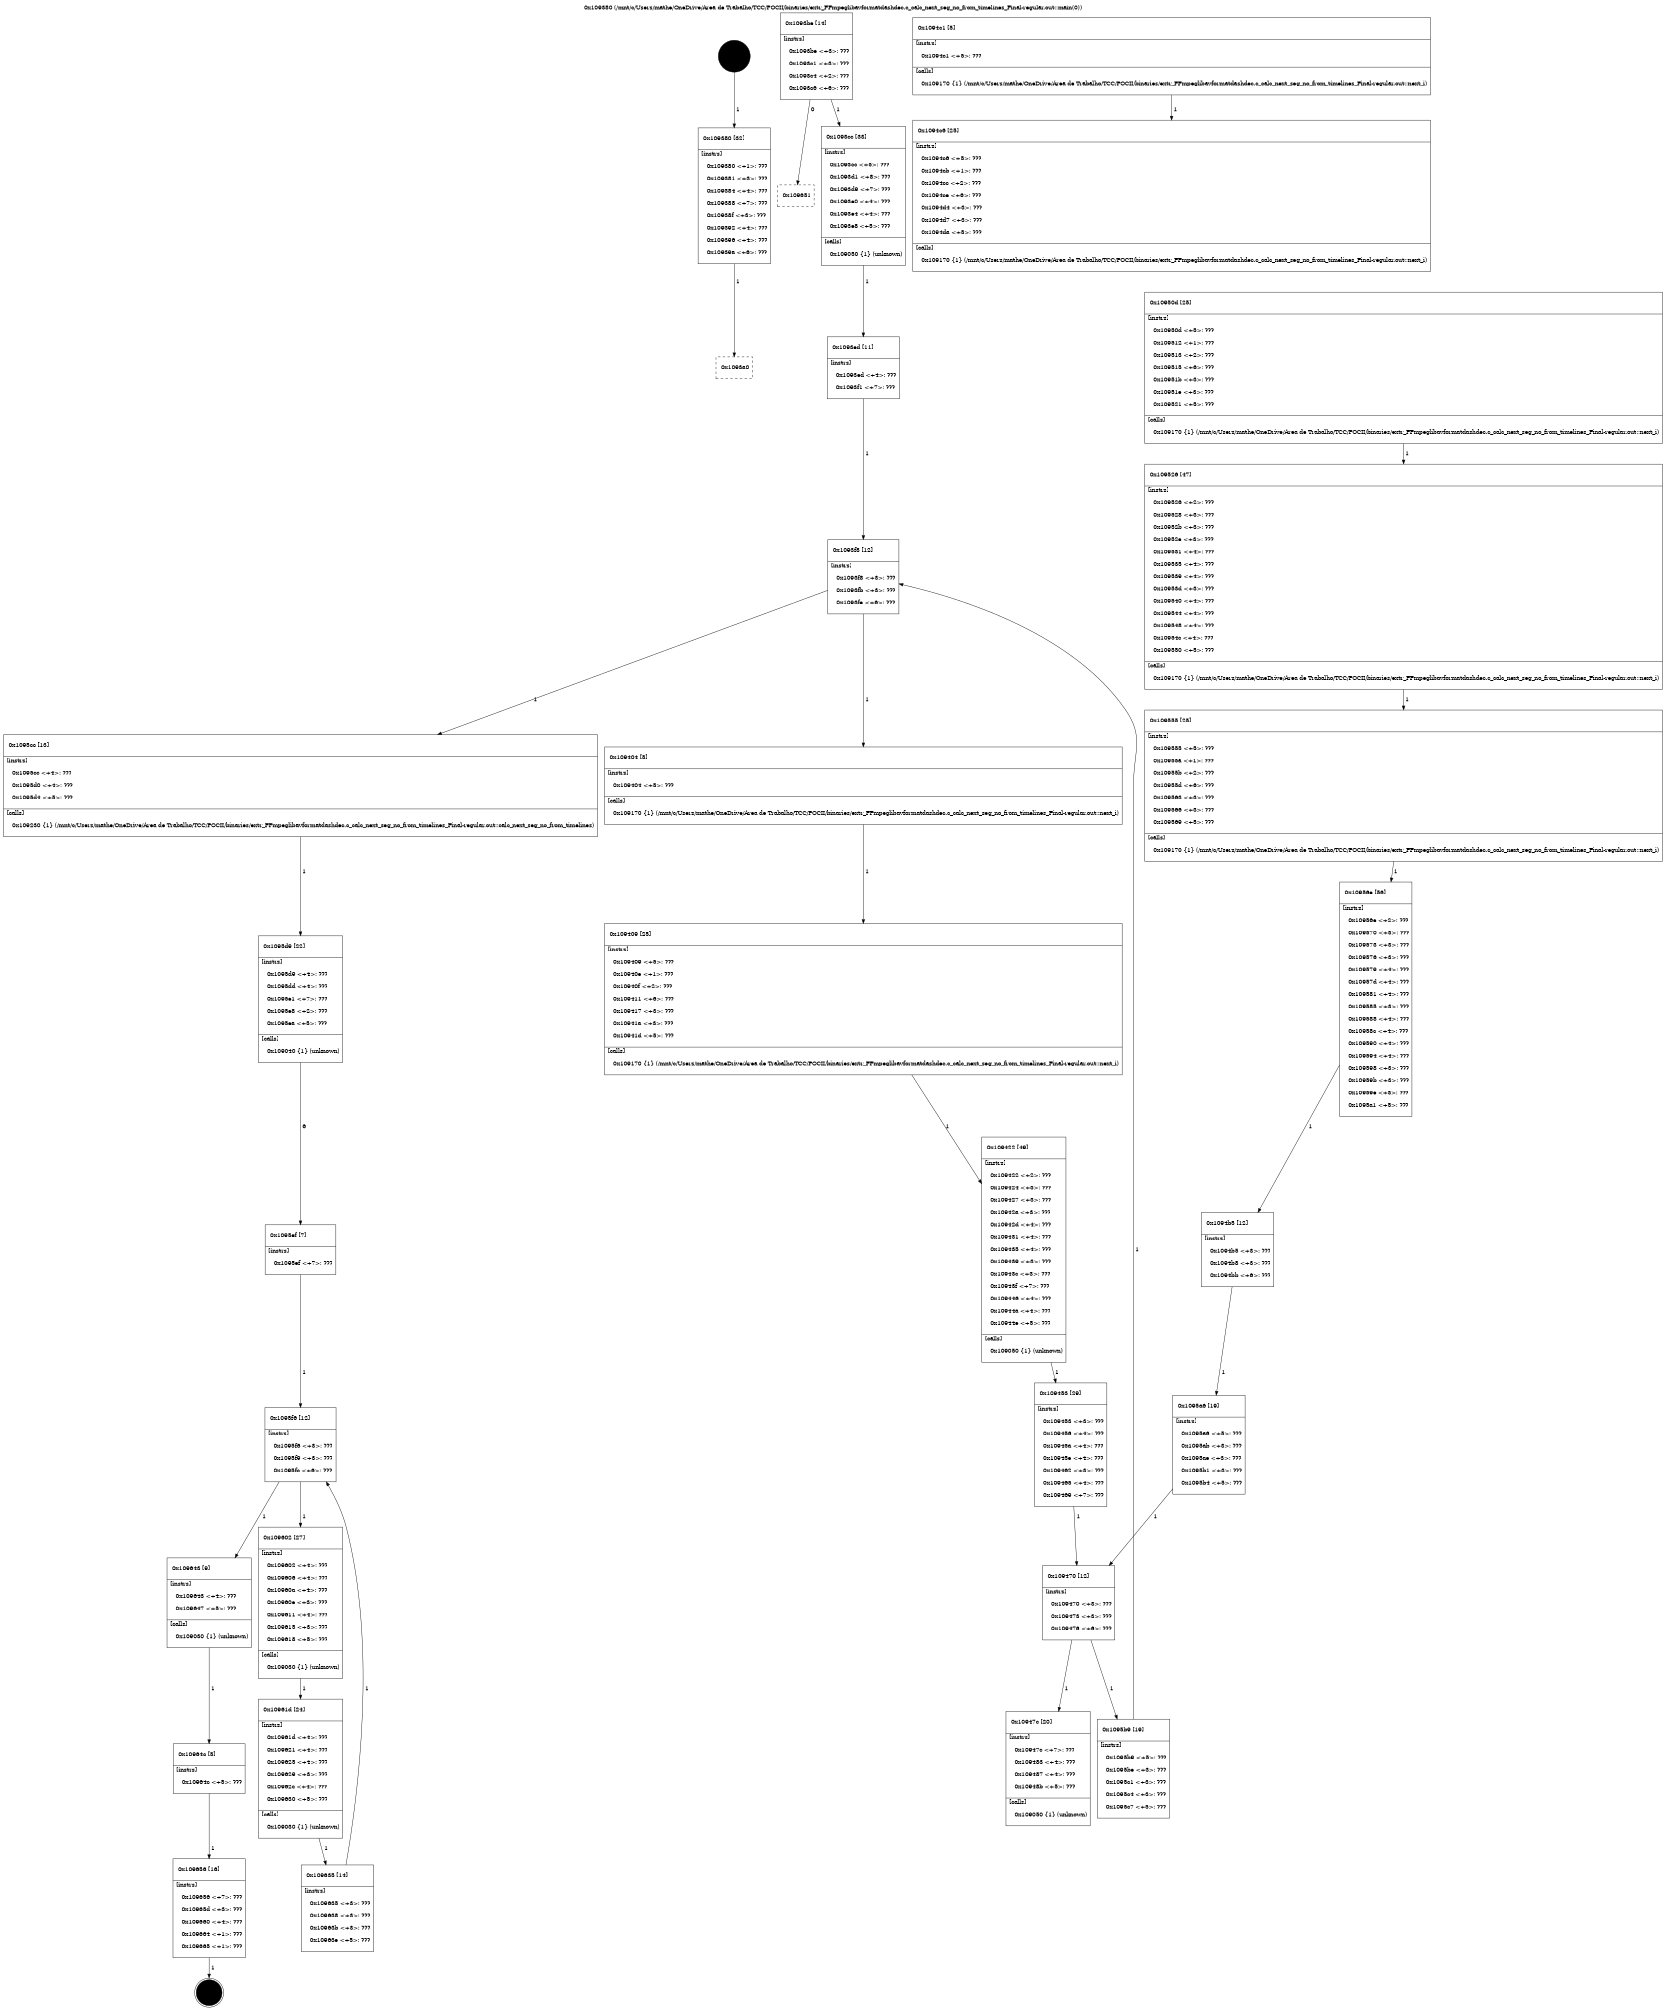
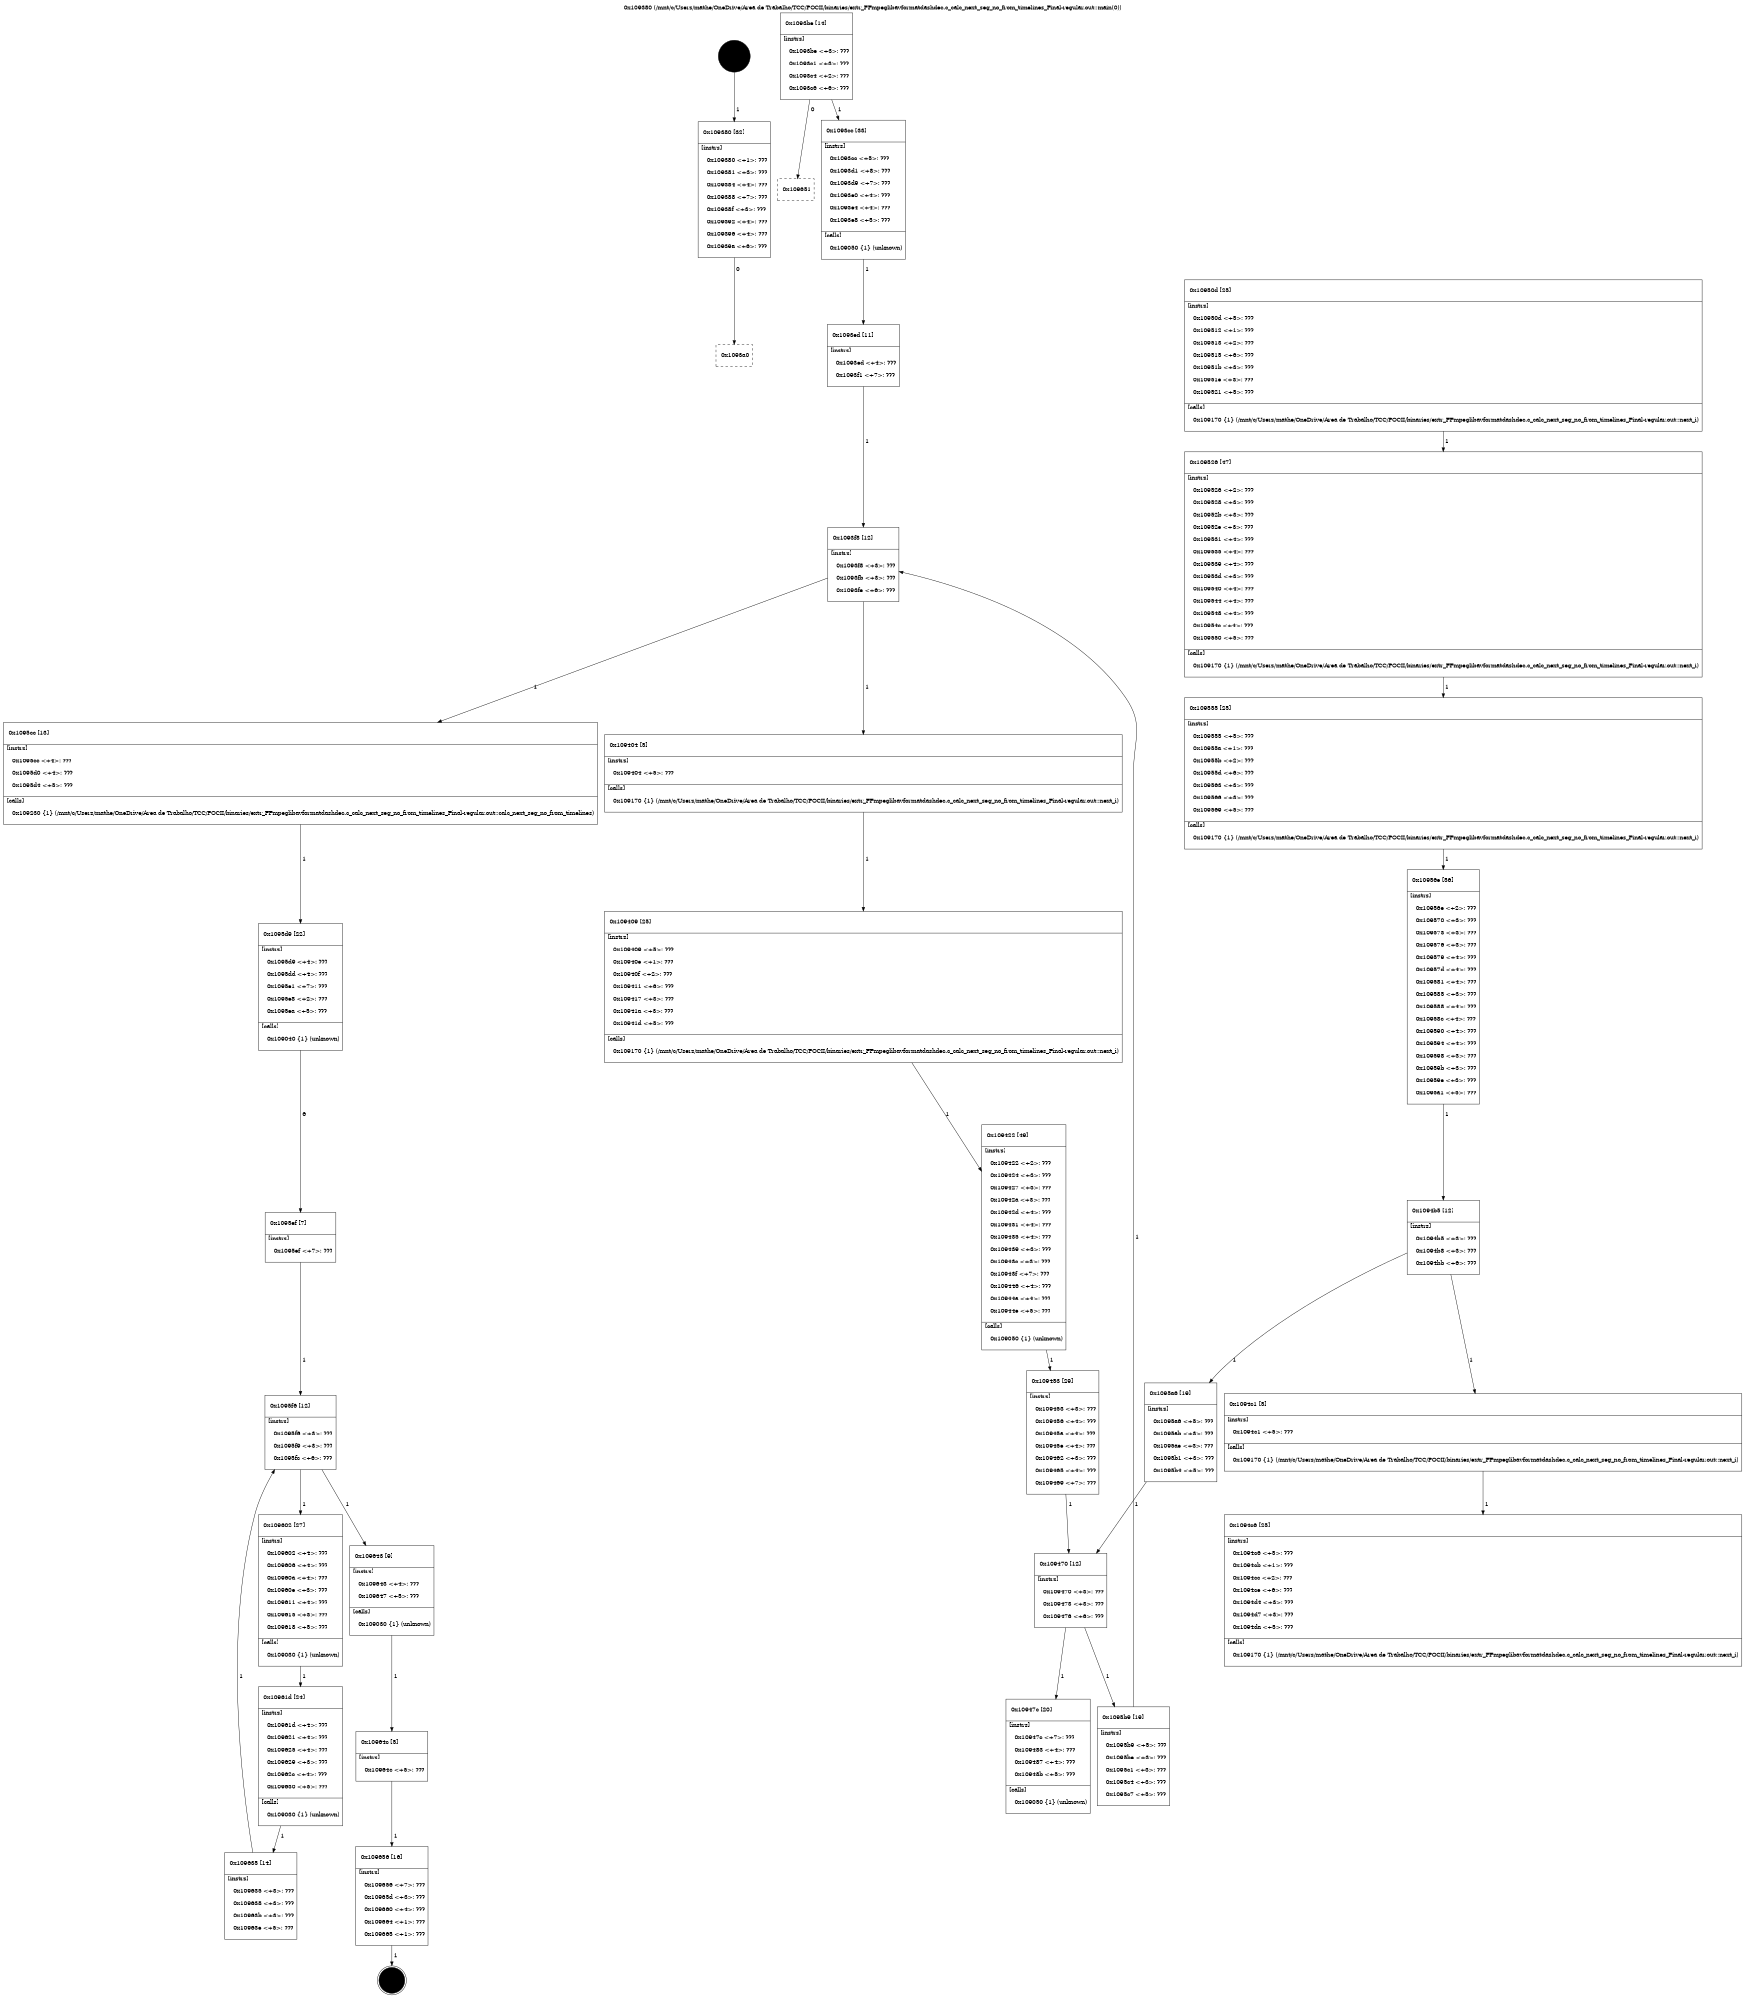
(737, 282) -> (737, 270)
none -> (1463, 1332)
